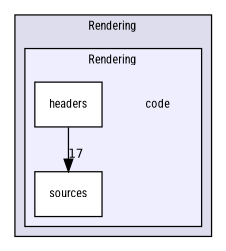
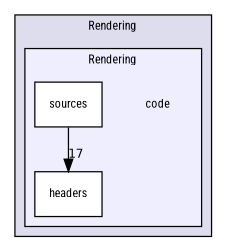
(68, 143) -> (68, 143)
